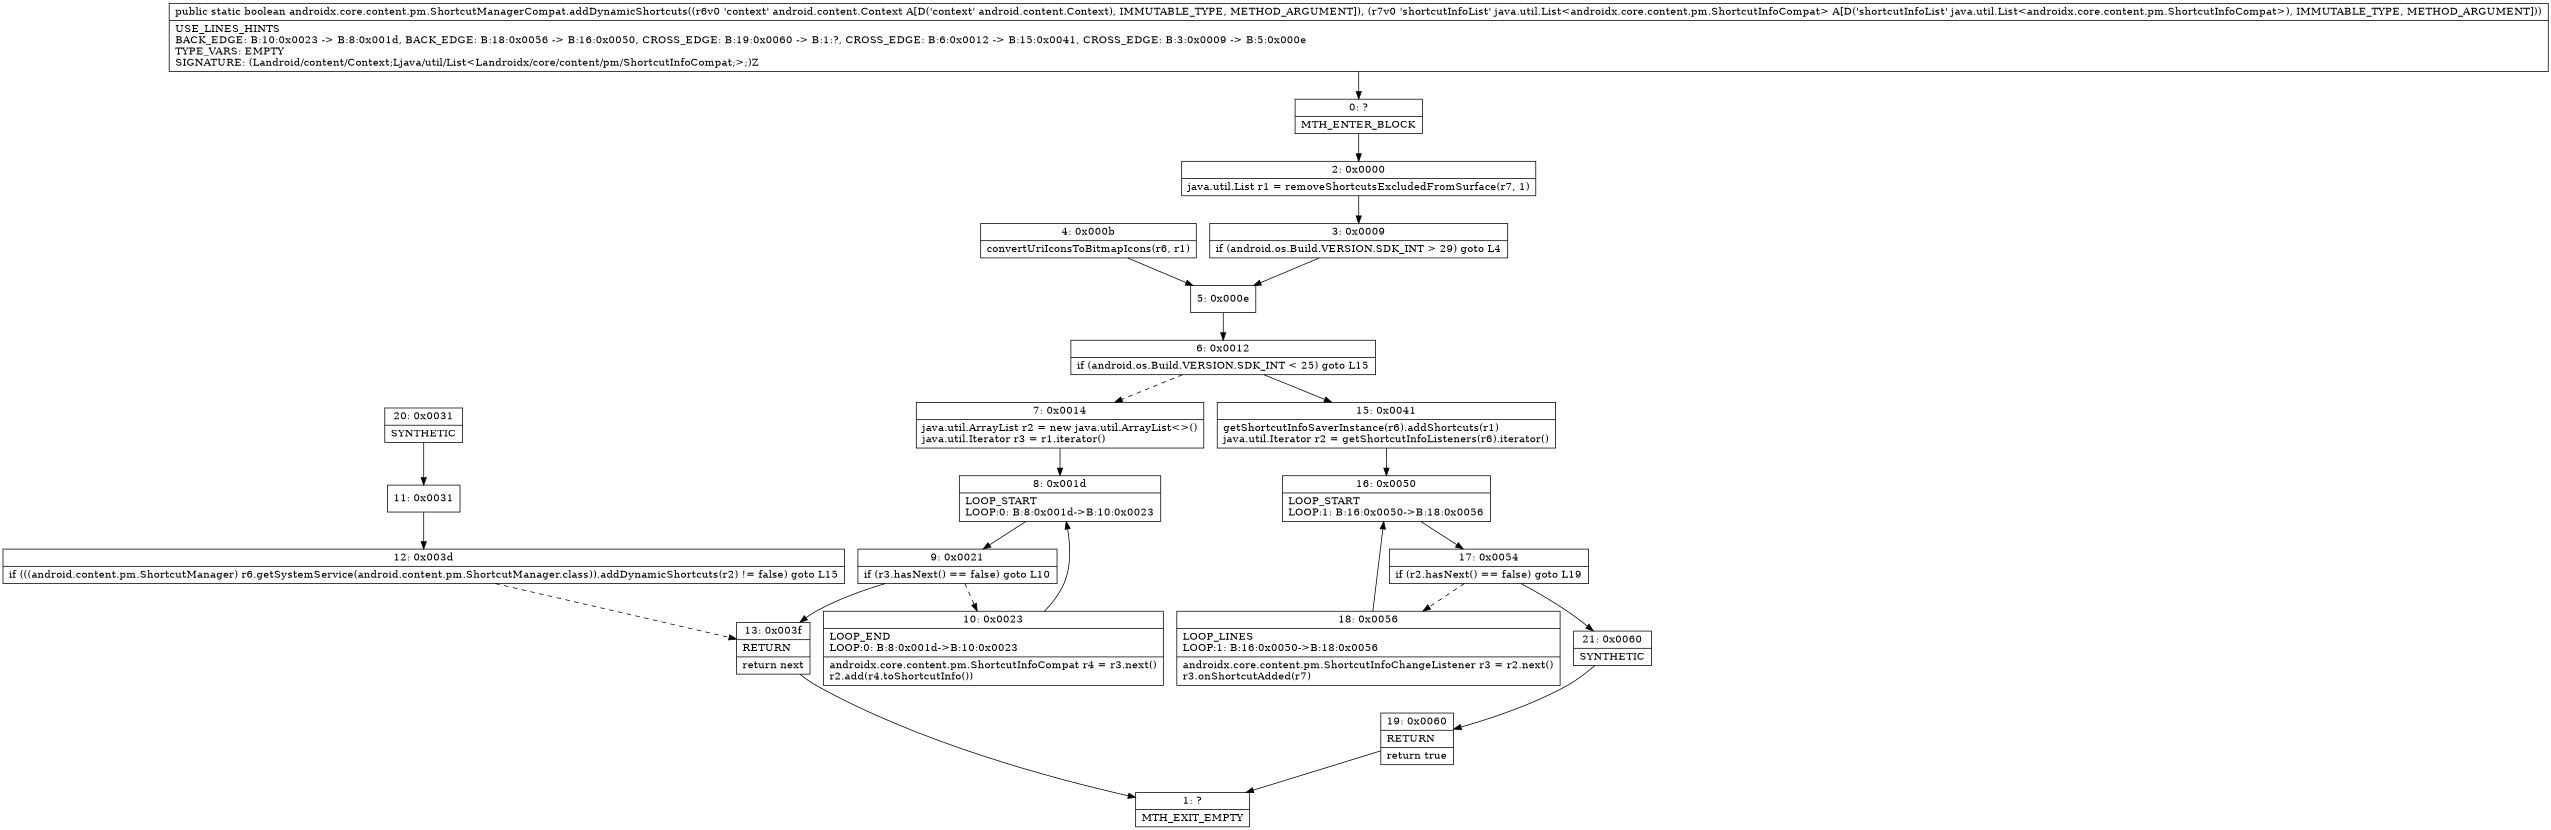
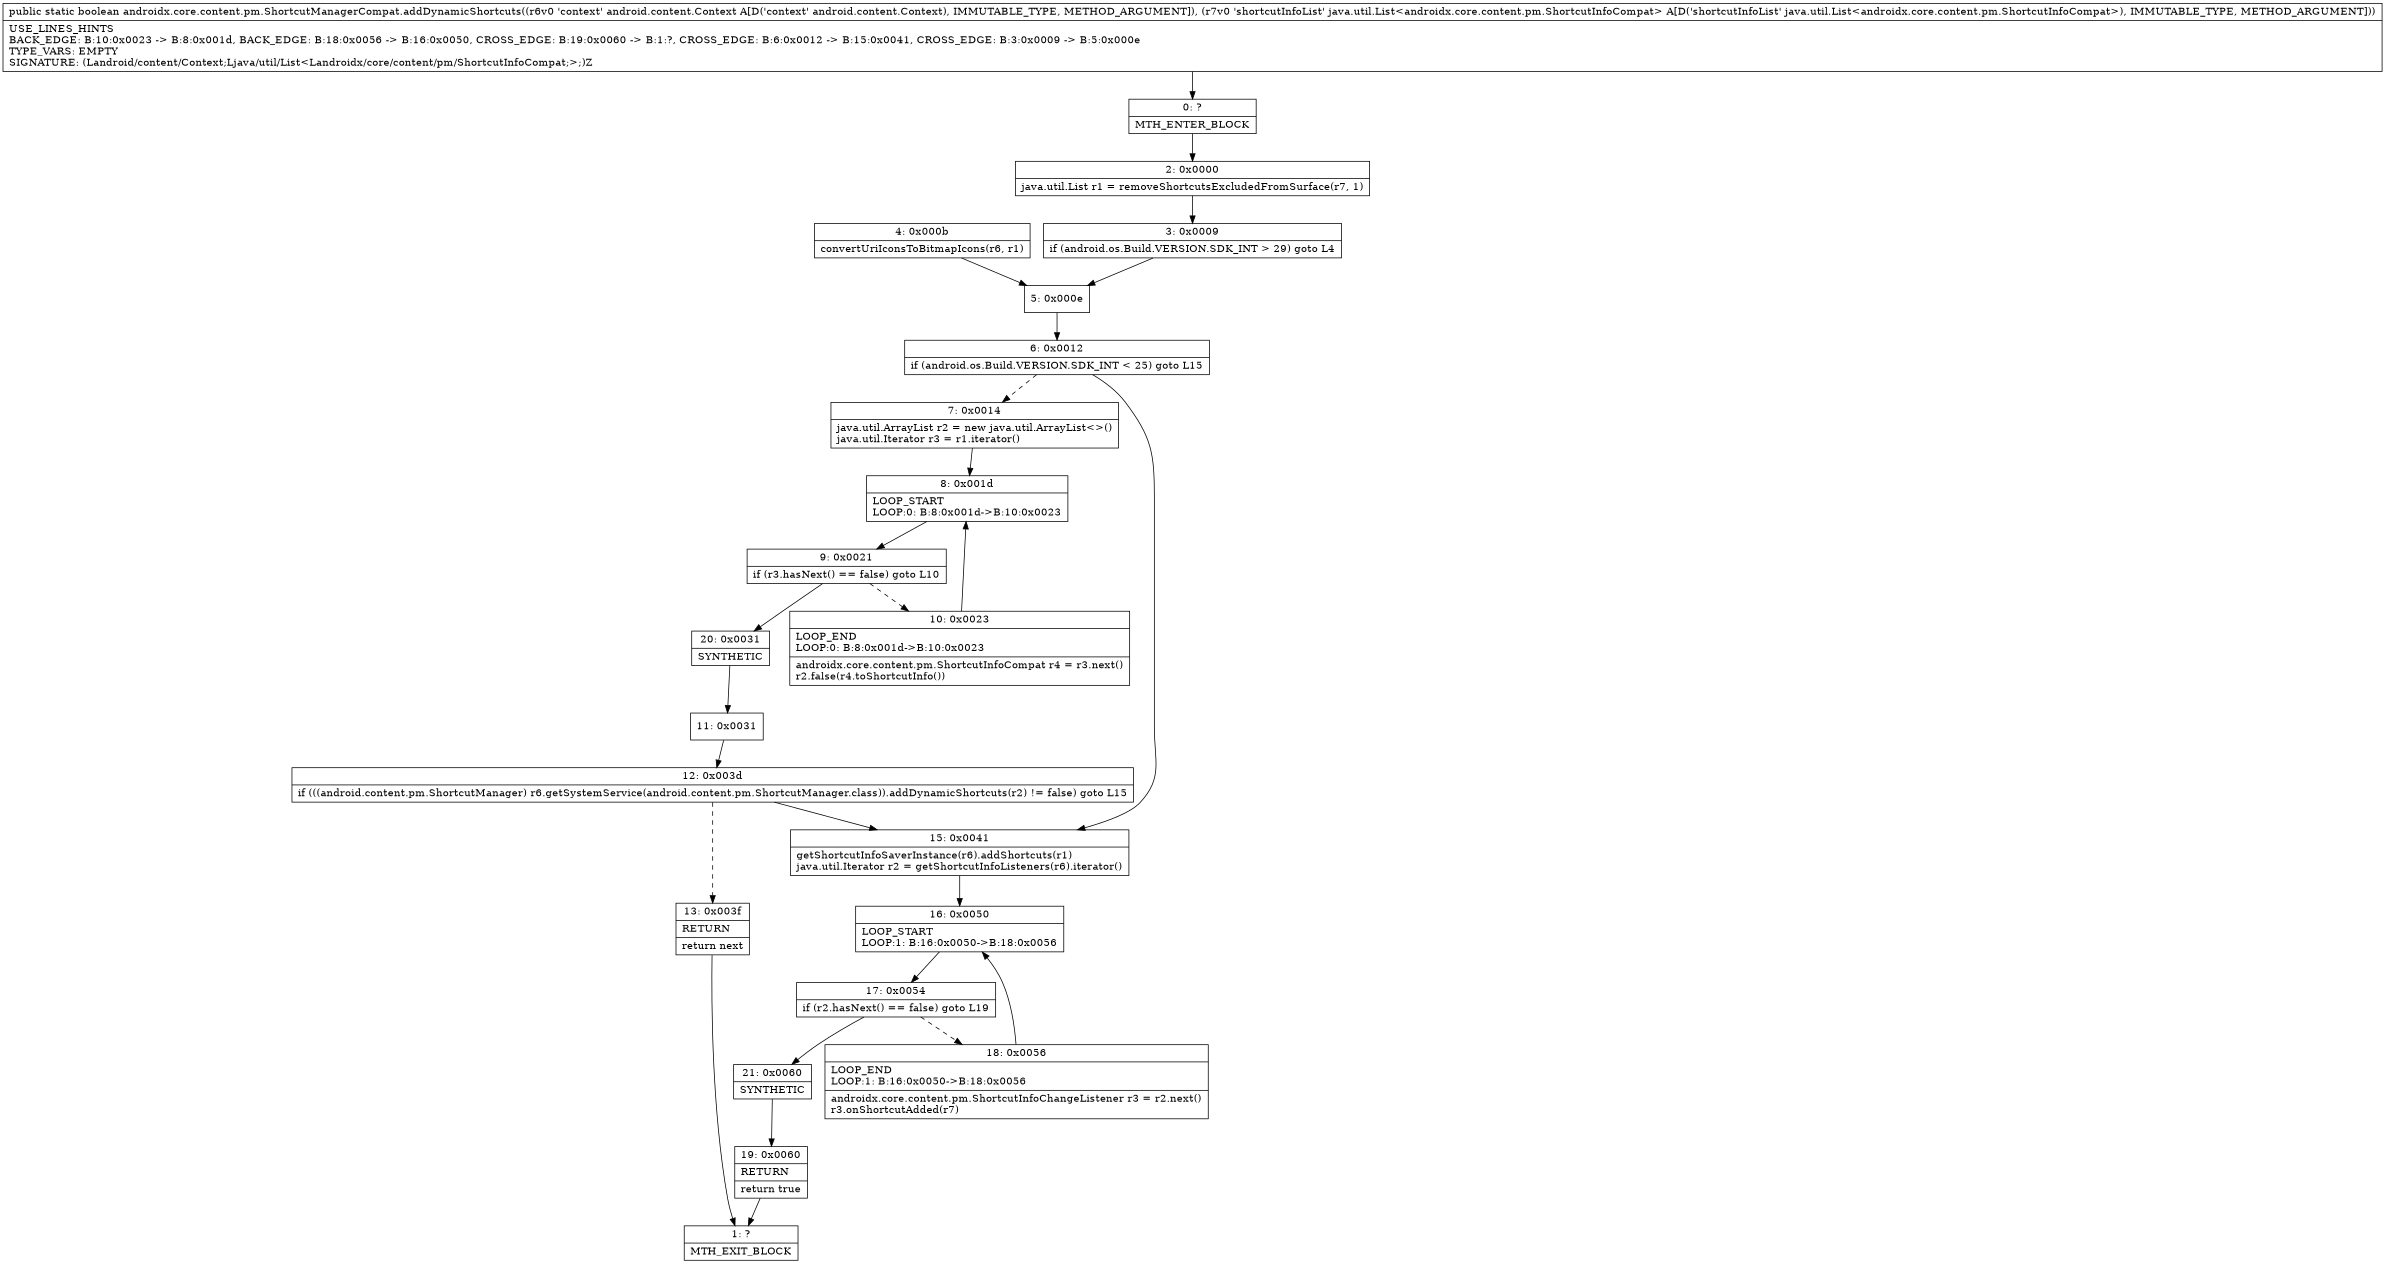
(844, 598) -> (791, 605)
(1218, 637) -> (862, 1070)
(902, 676) -> (871, 676)
none -> (822, 815)
(1193, 818) -> (741, 1251)
